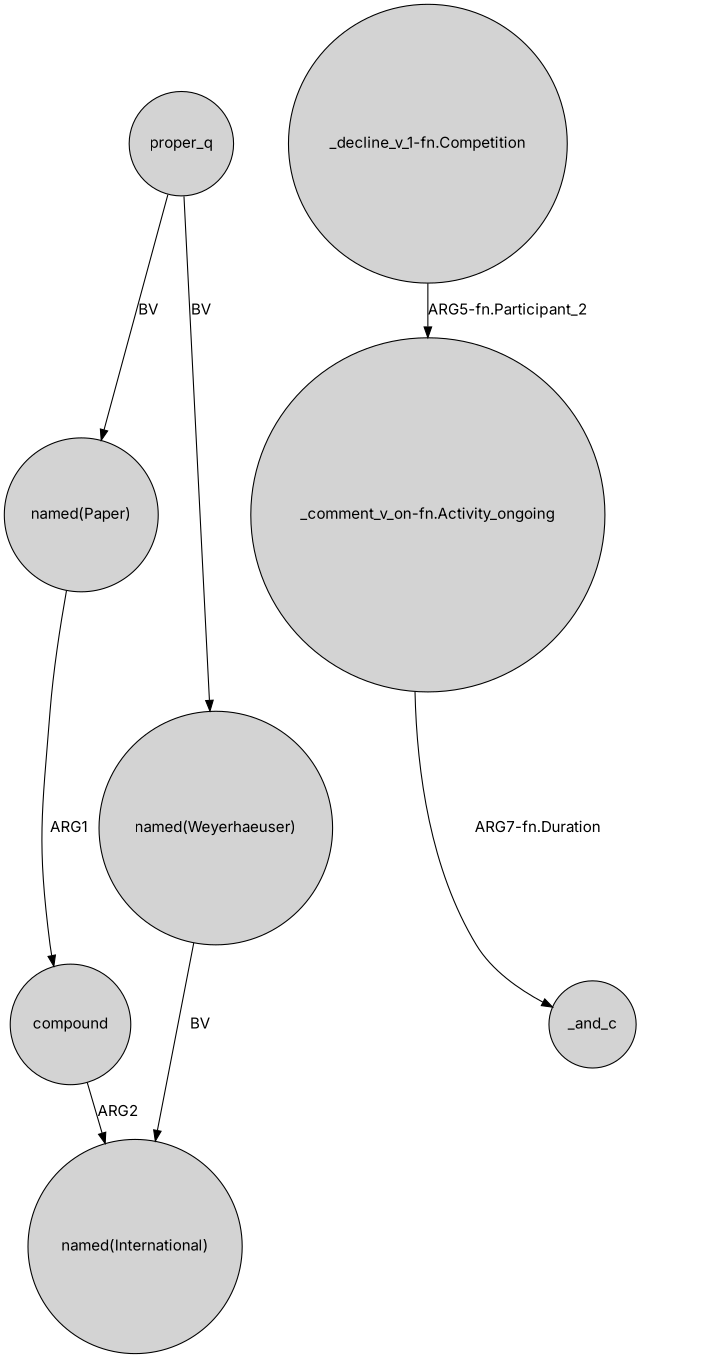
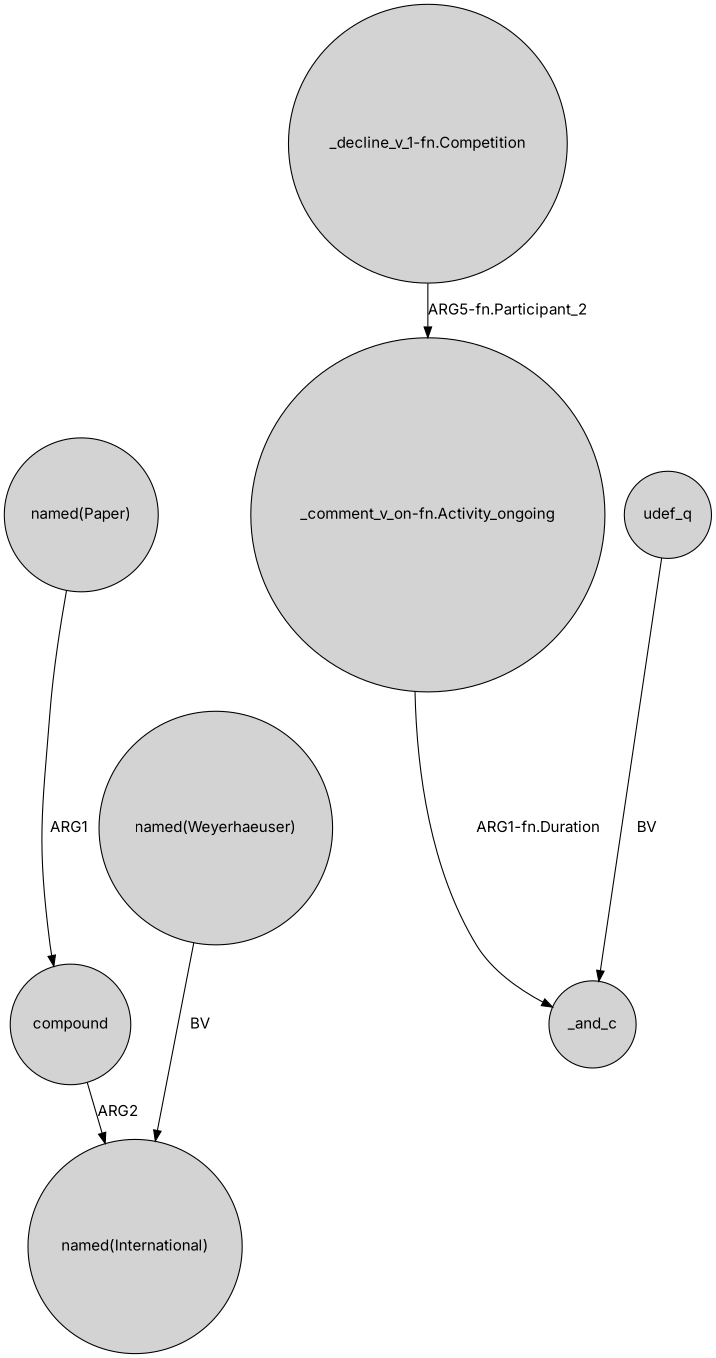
(181, 144) -> none
none -> (668, 515)
(538, 828) -> (538, 828)
